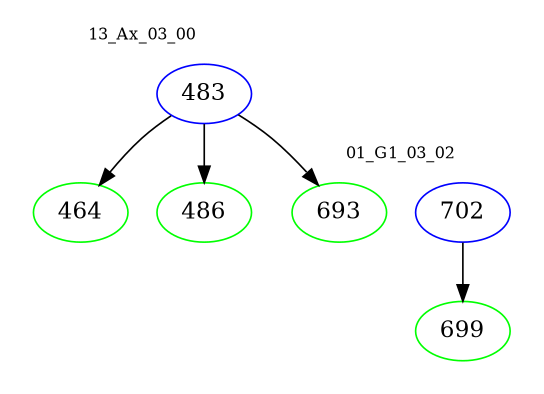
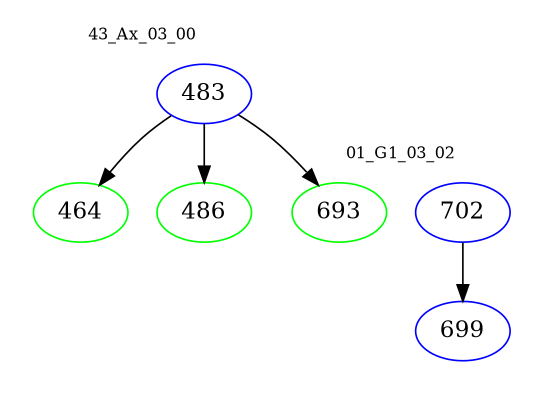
(142, 35) -> (142, 35)
(463, 331) -> (463, 331)
